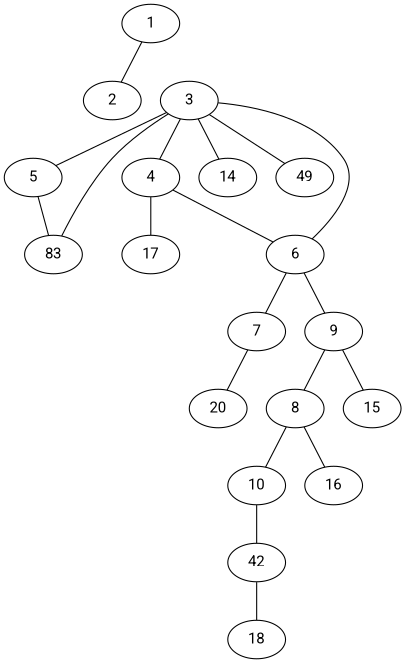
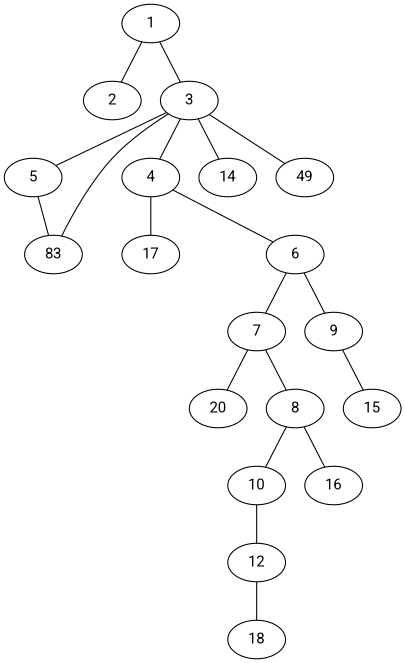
(327, 141) -> (170, 62)
(314, 370) -> (276, 370)
(257, 563) -> (257, 563)
